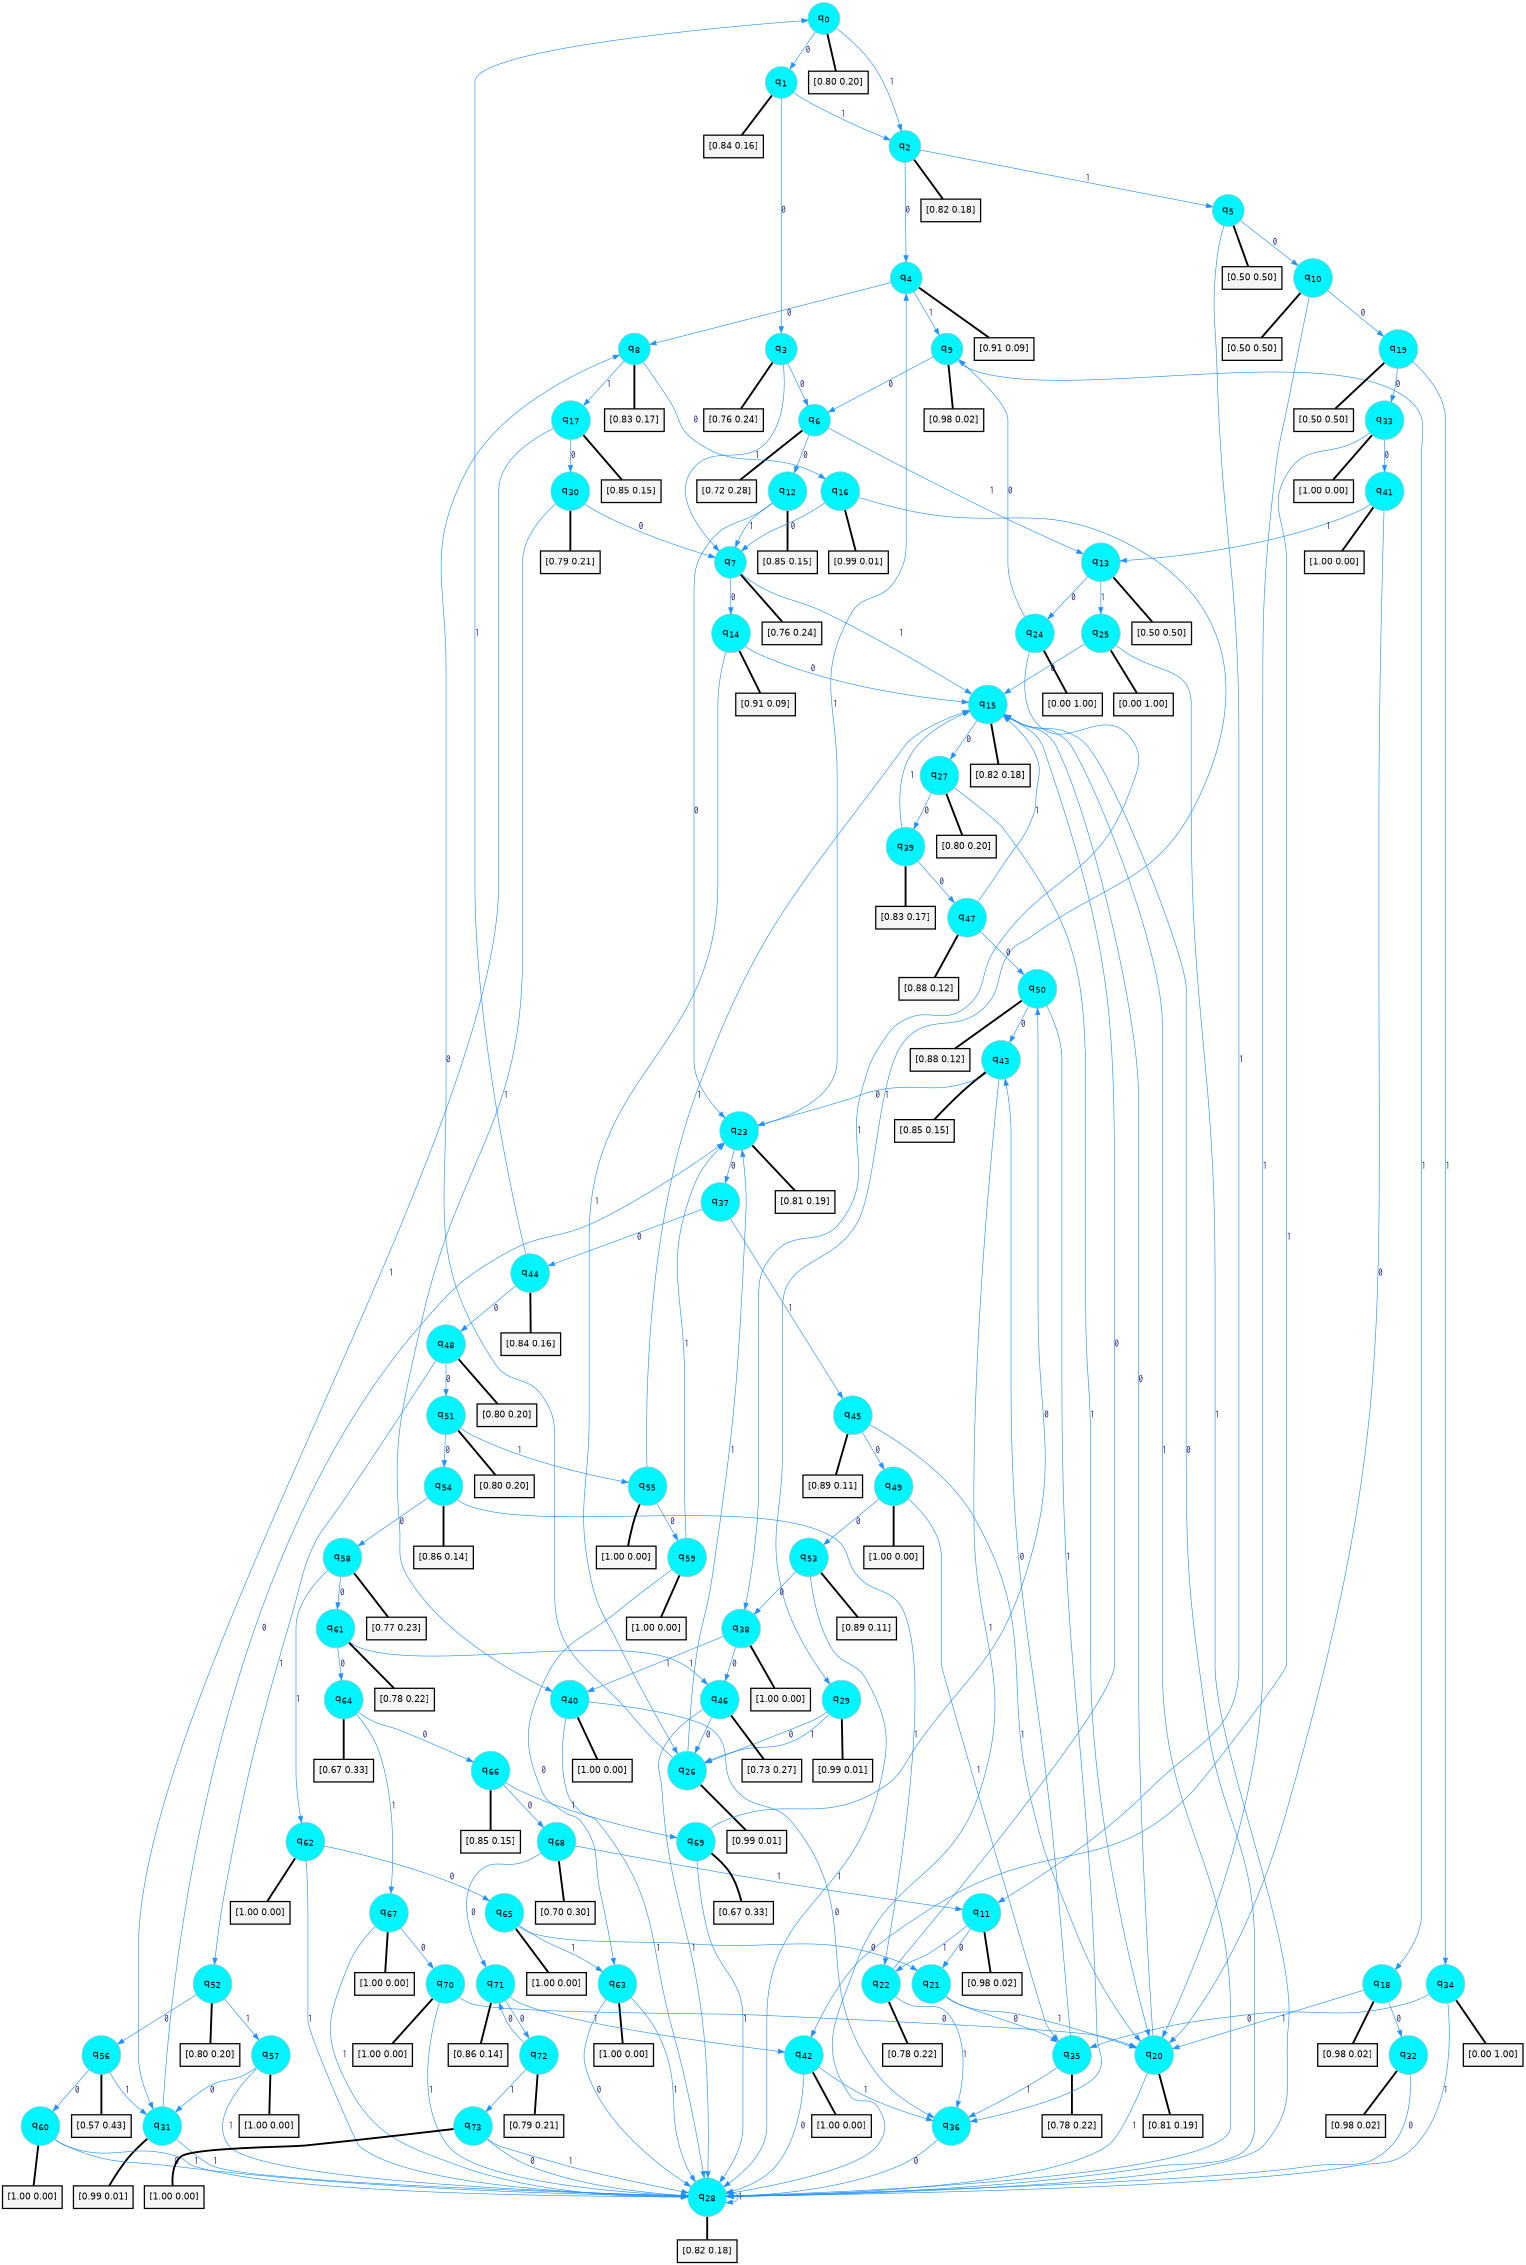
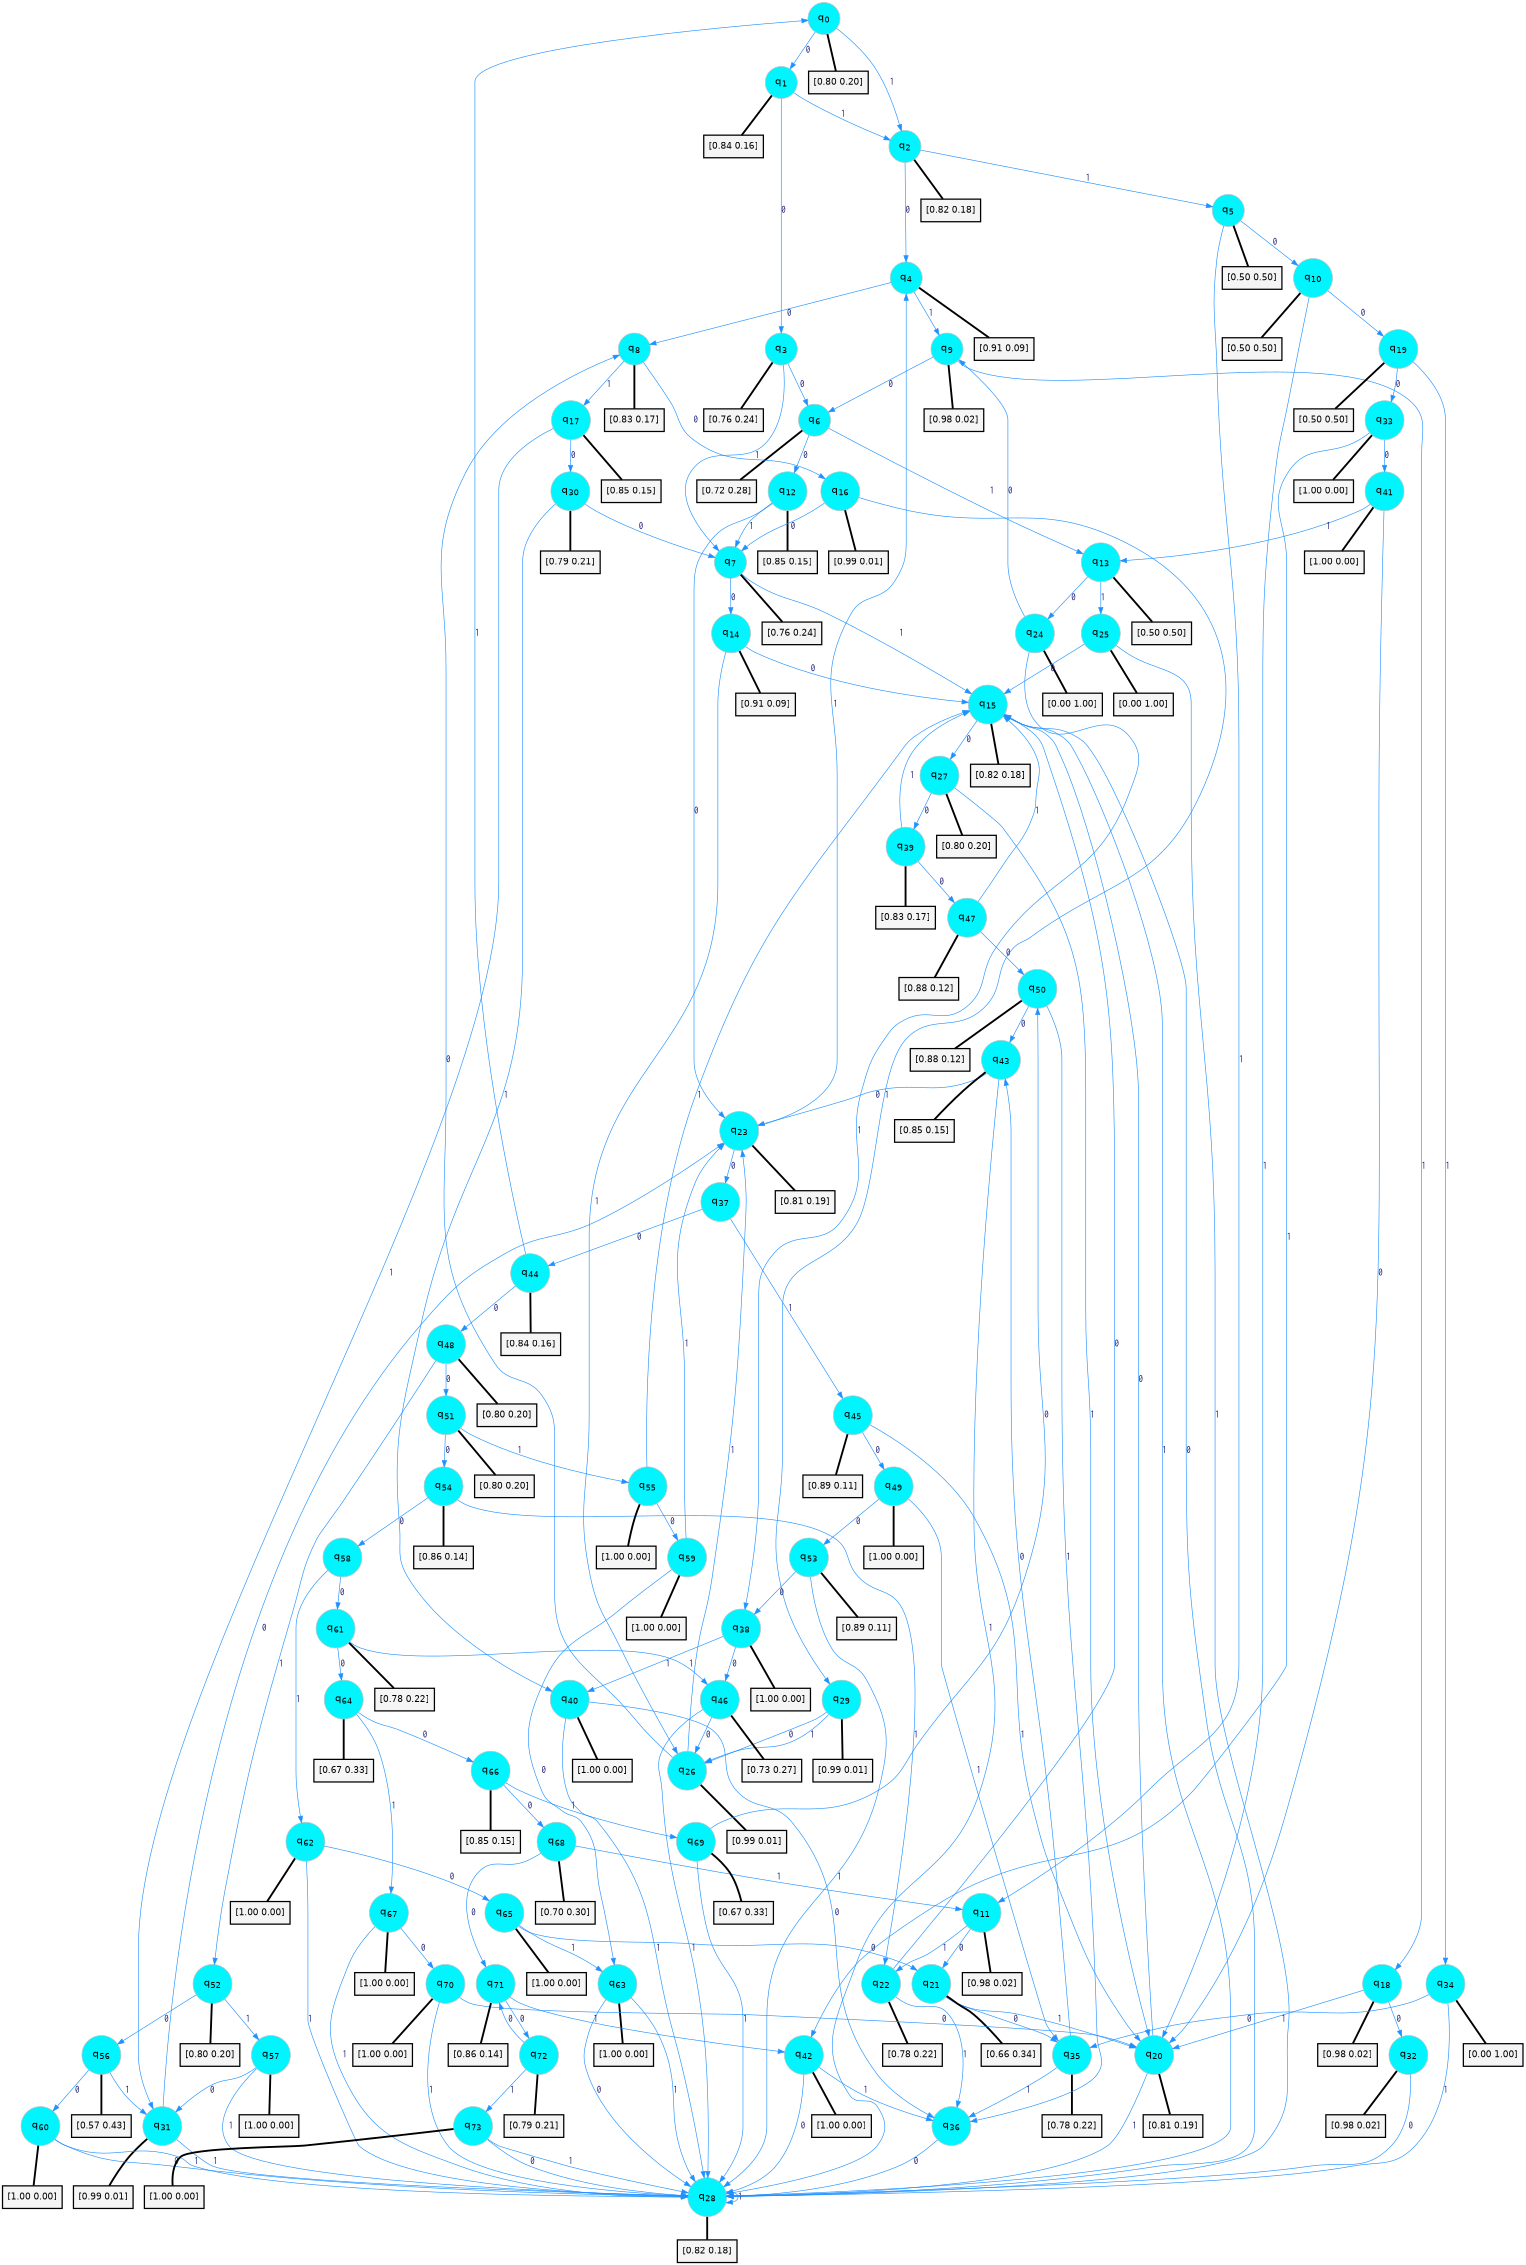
(396, 1629) -> none
none -> (1011, 2055)
